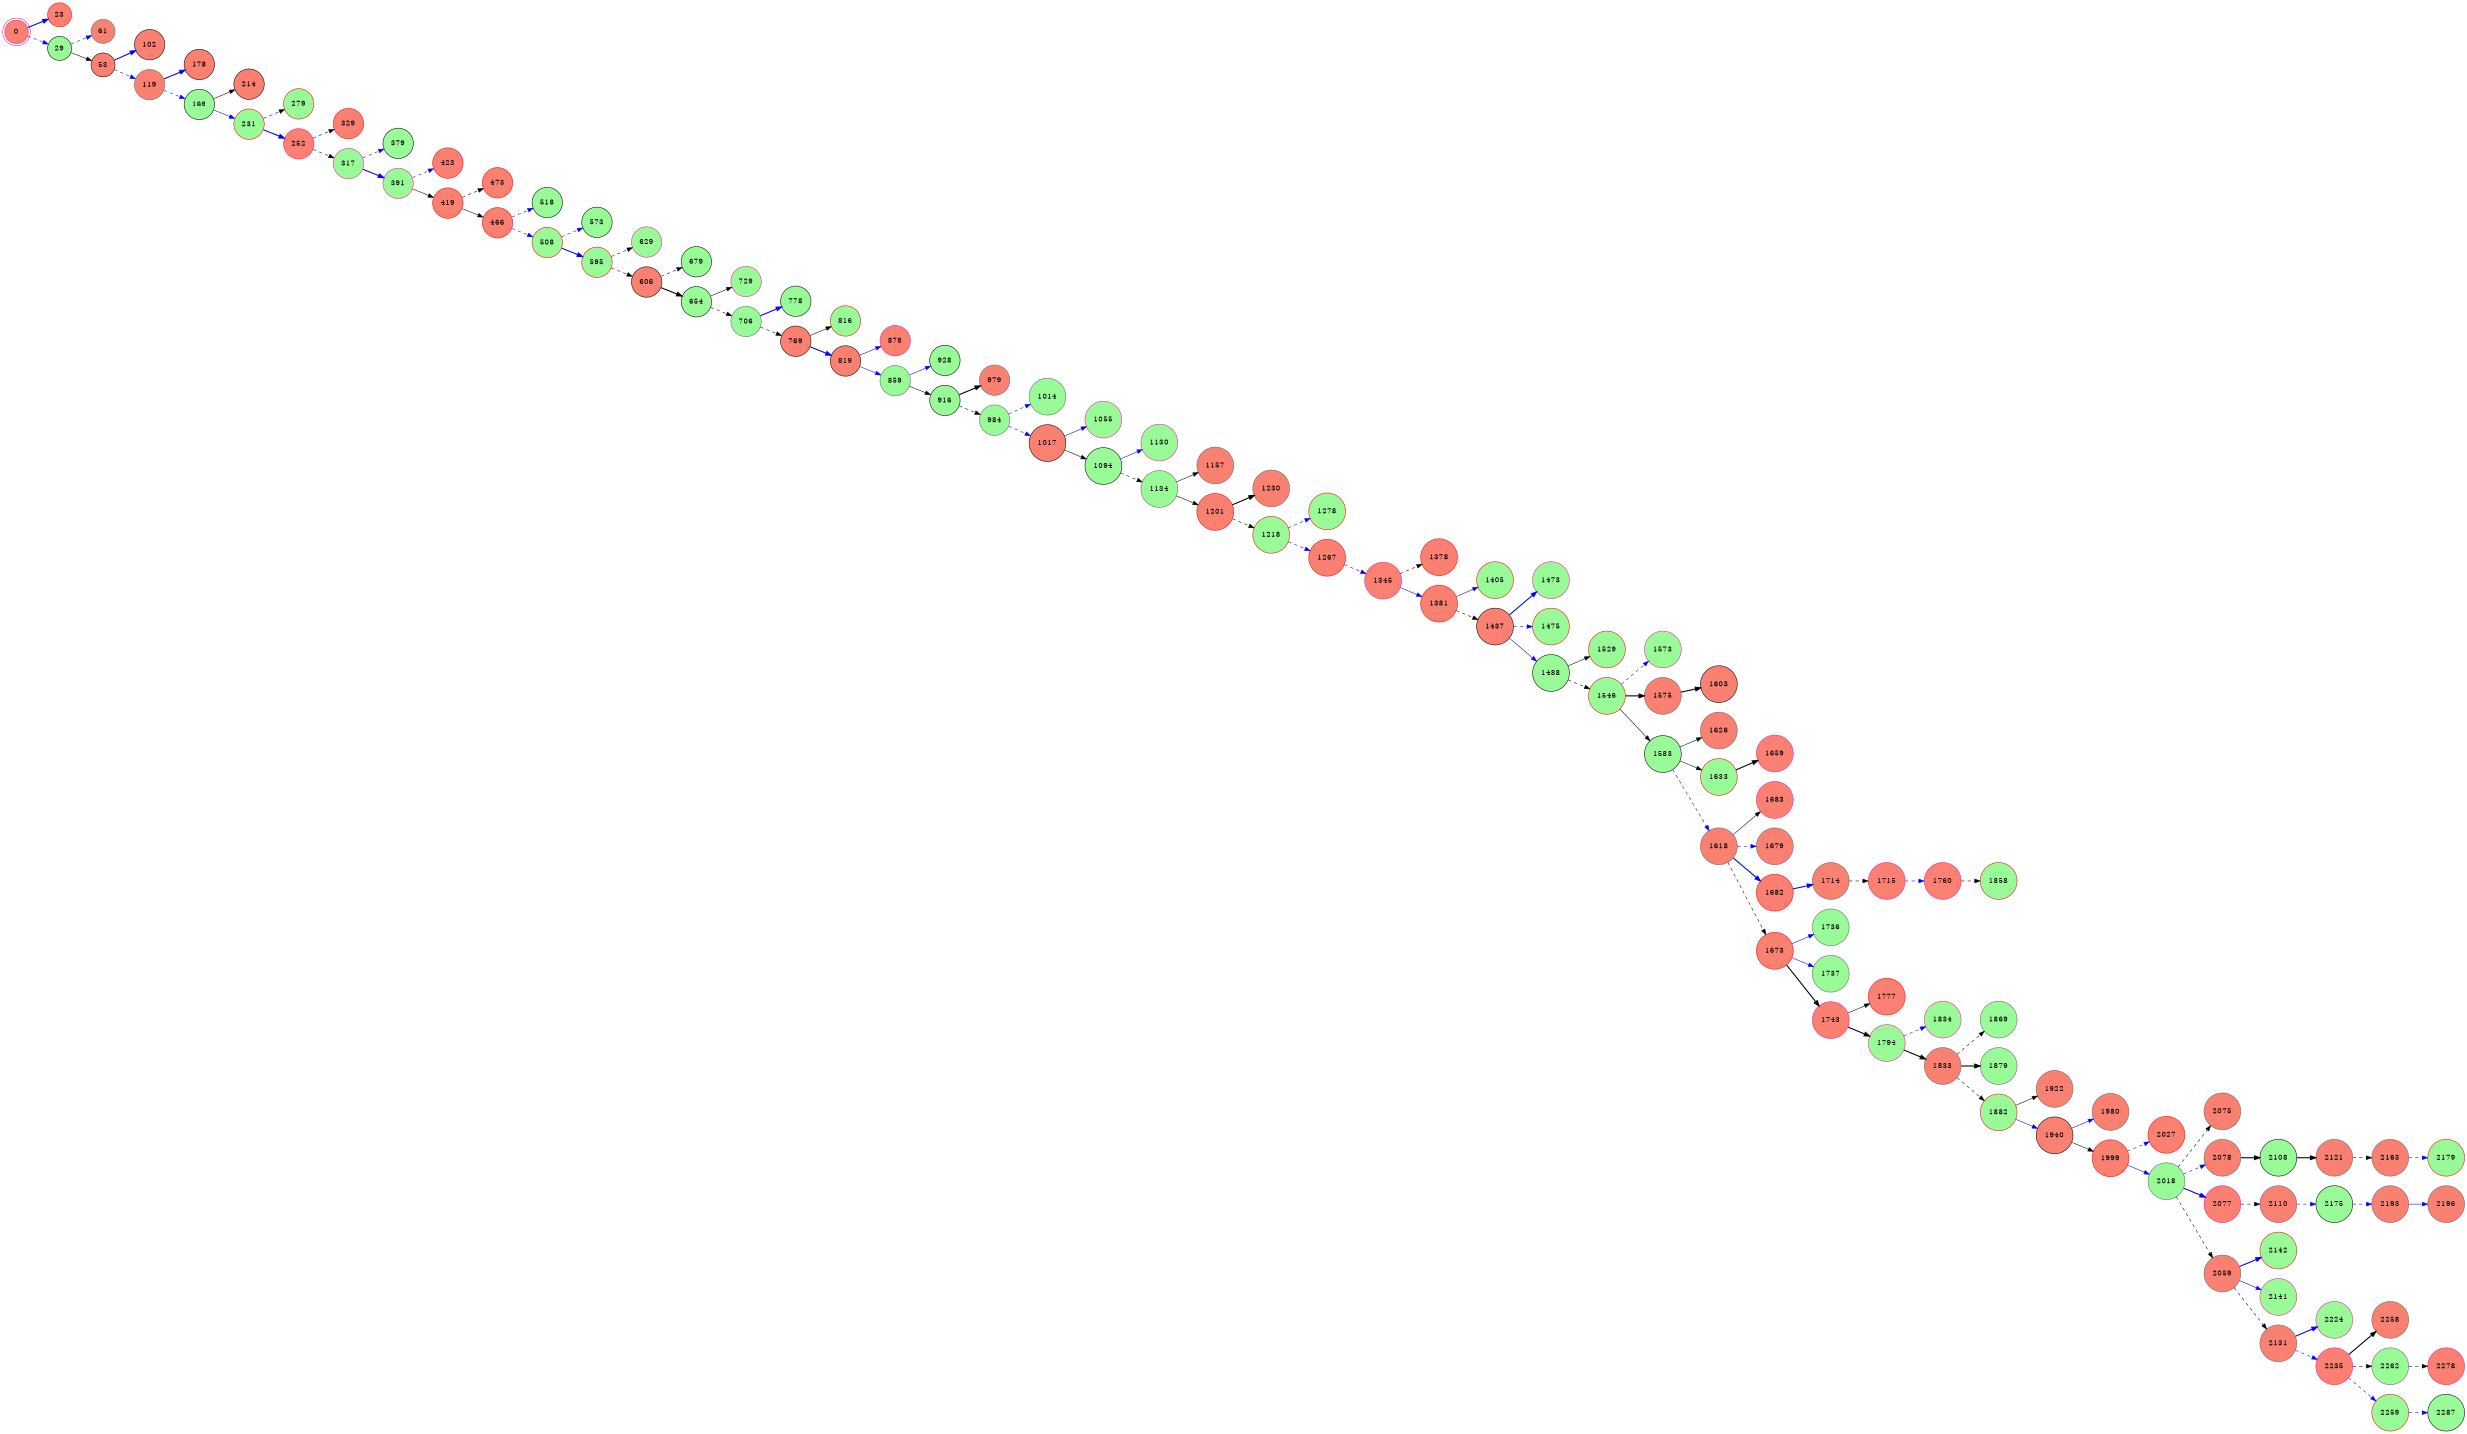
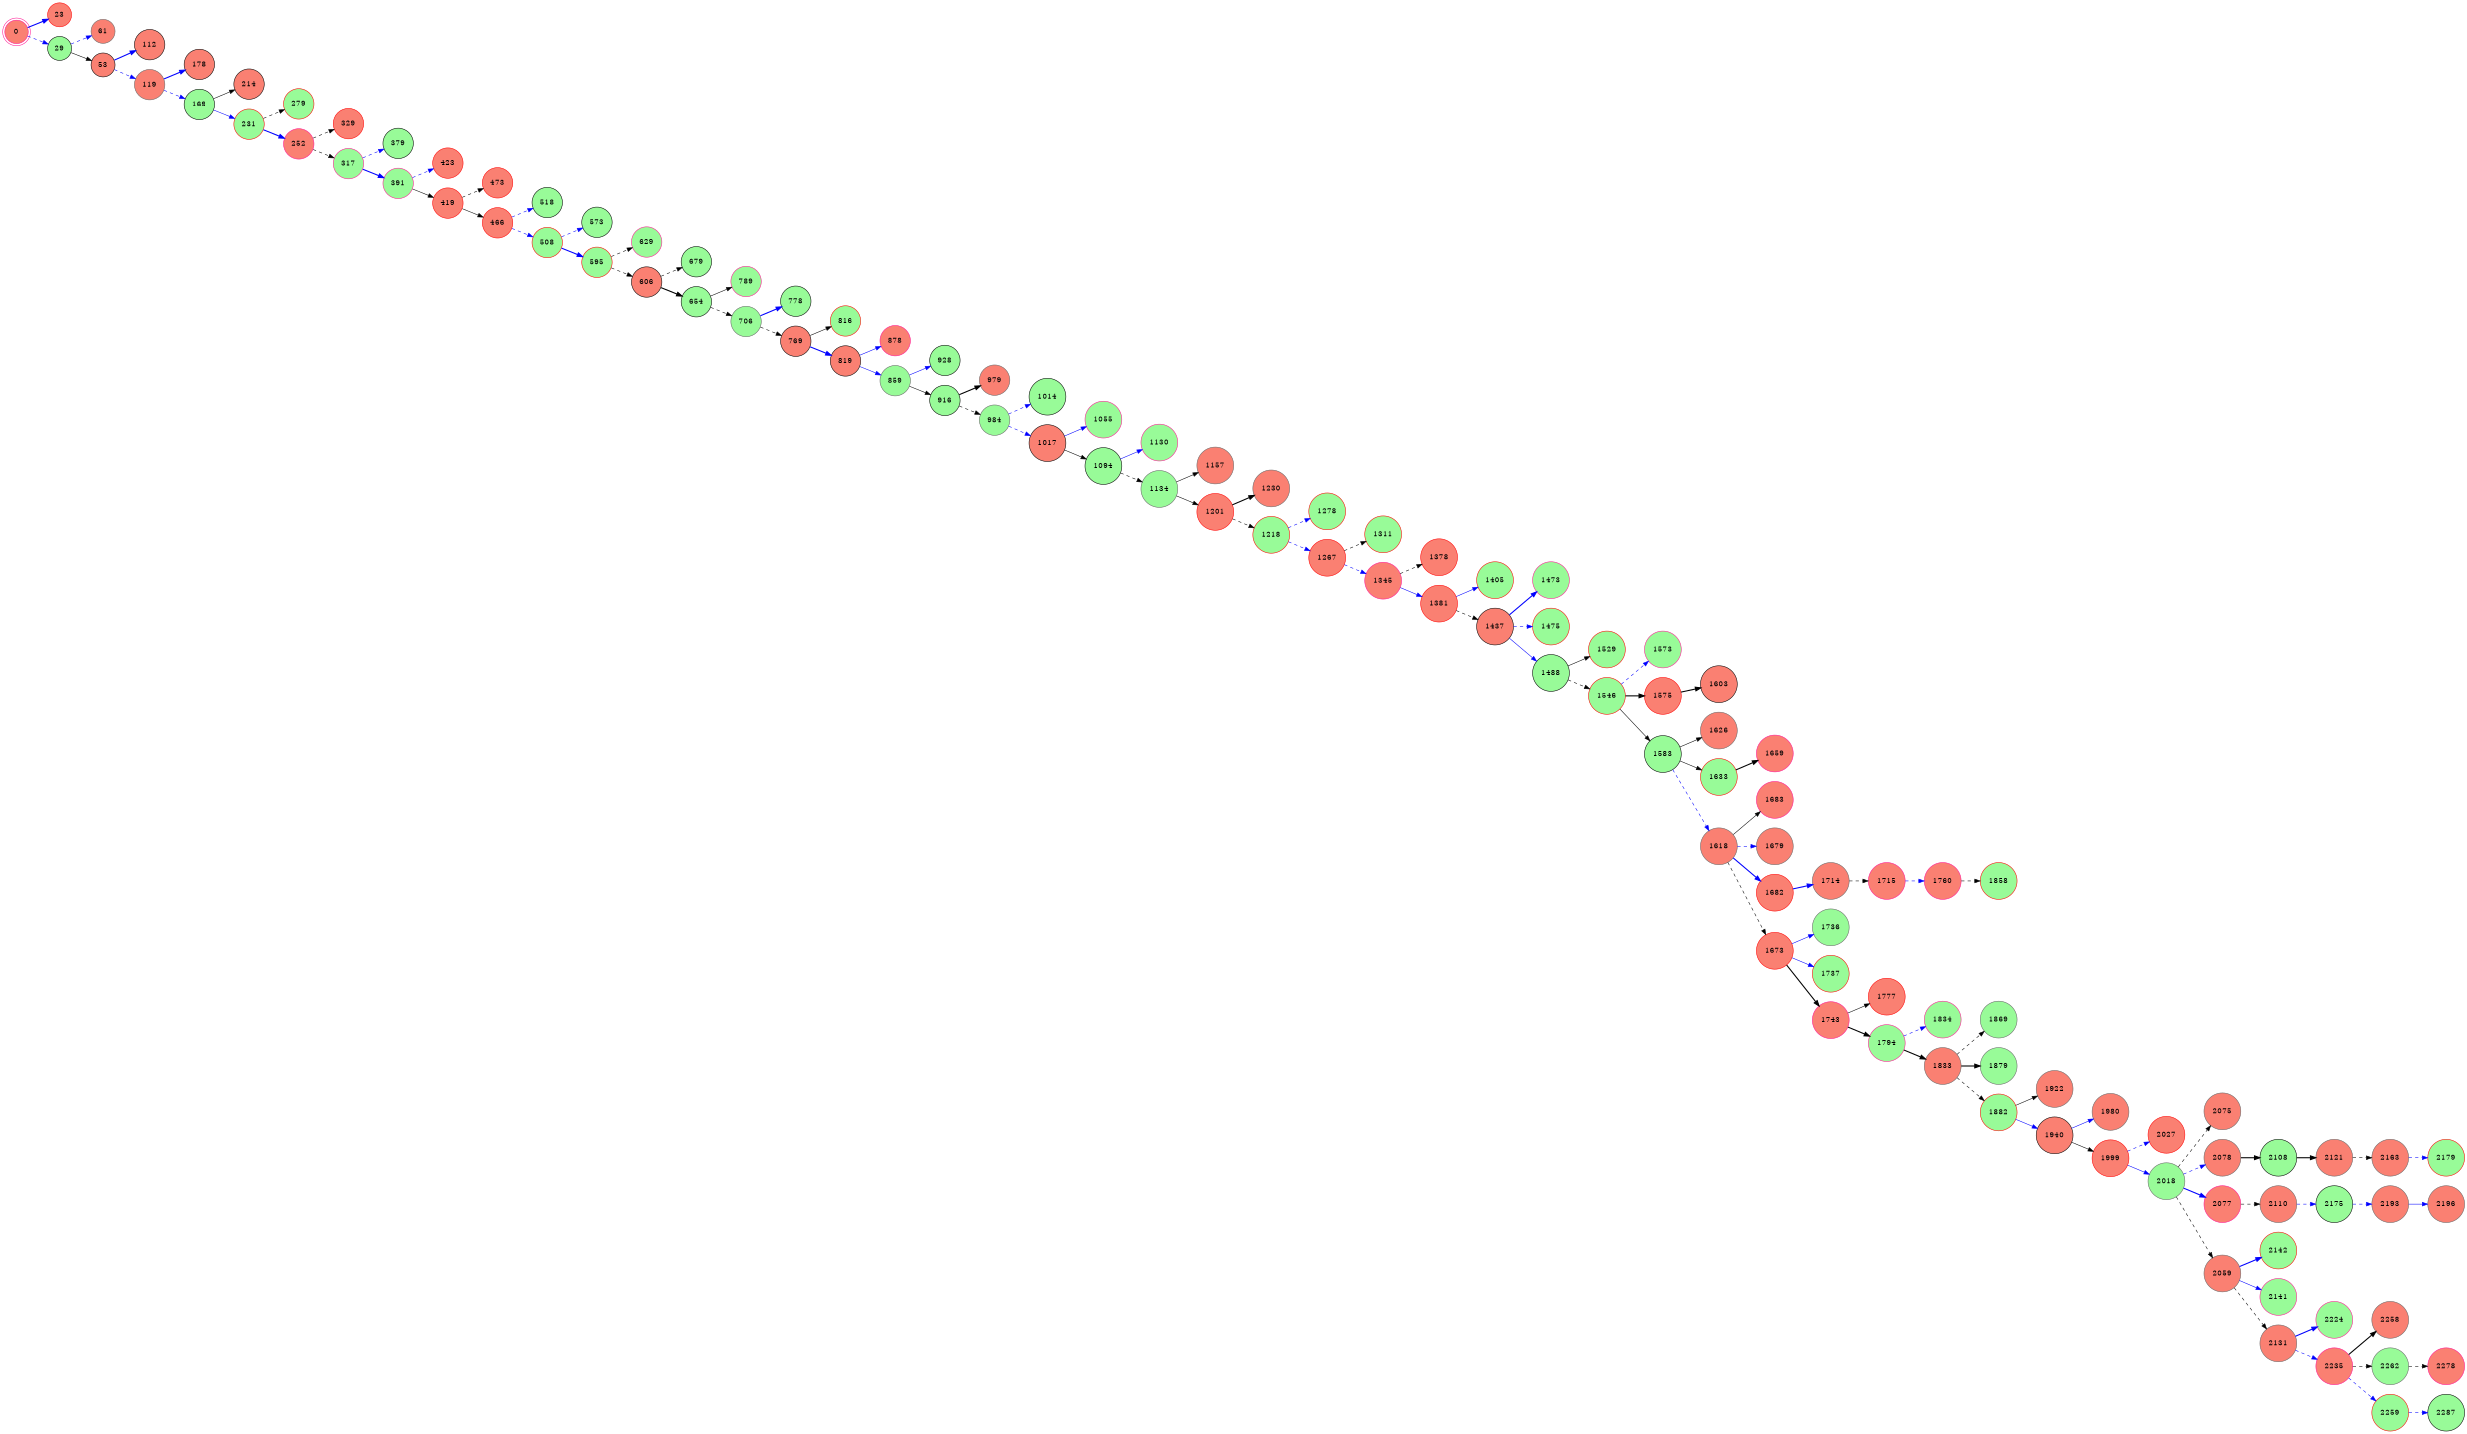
(150, 45) -> (150, 45)
(746, 281) -> (746, 281)
(1047, 397) -> (1047, 397)
none -> (1383, 534)
(1663, 696) -> (1663, 696)
(1831, 974) -> (1831, 974)
